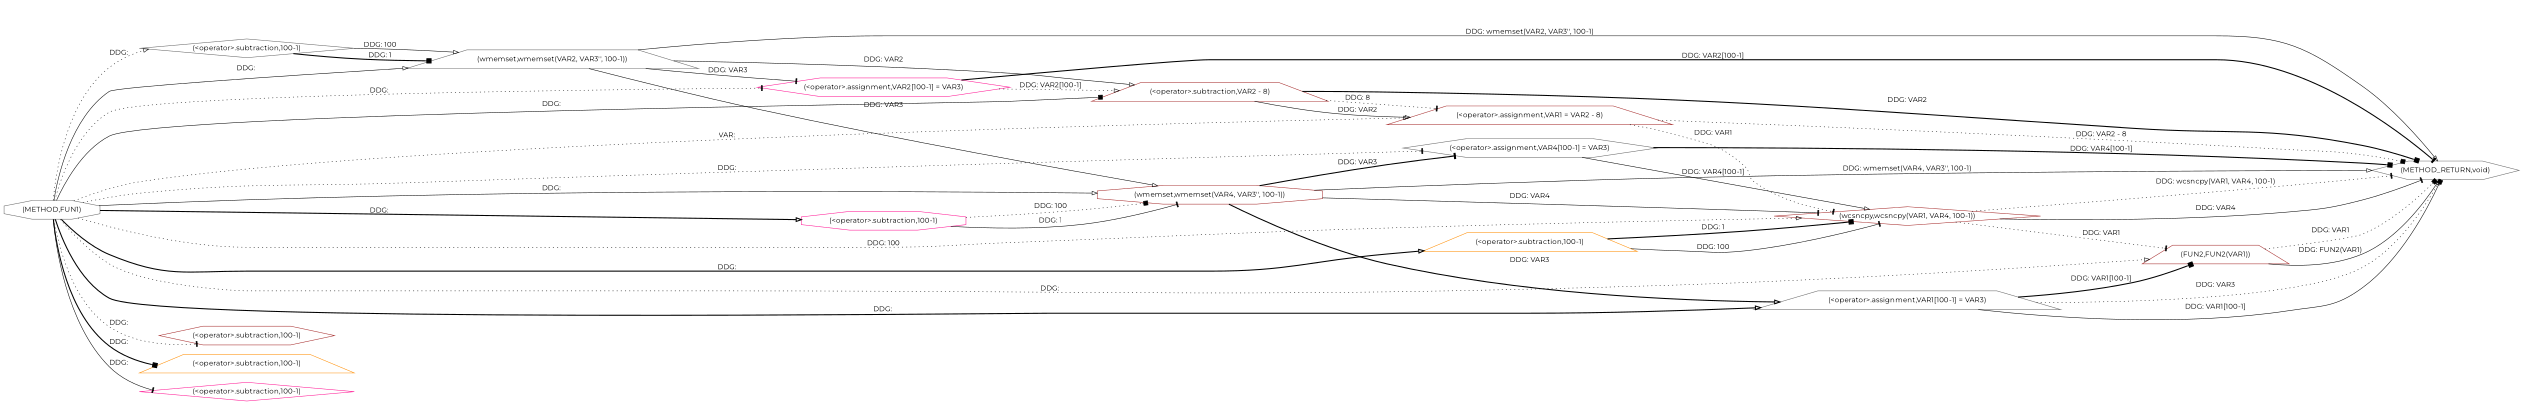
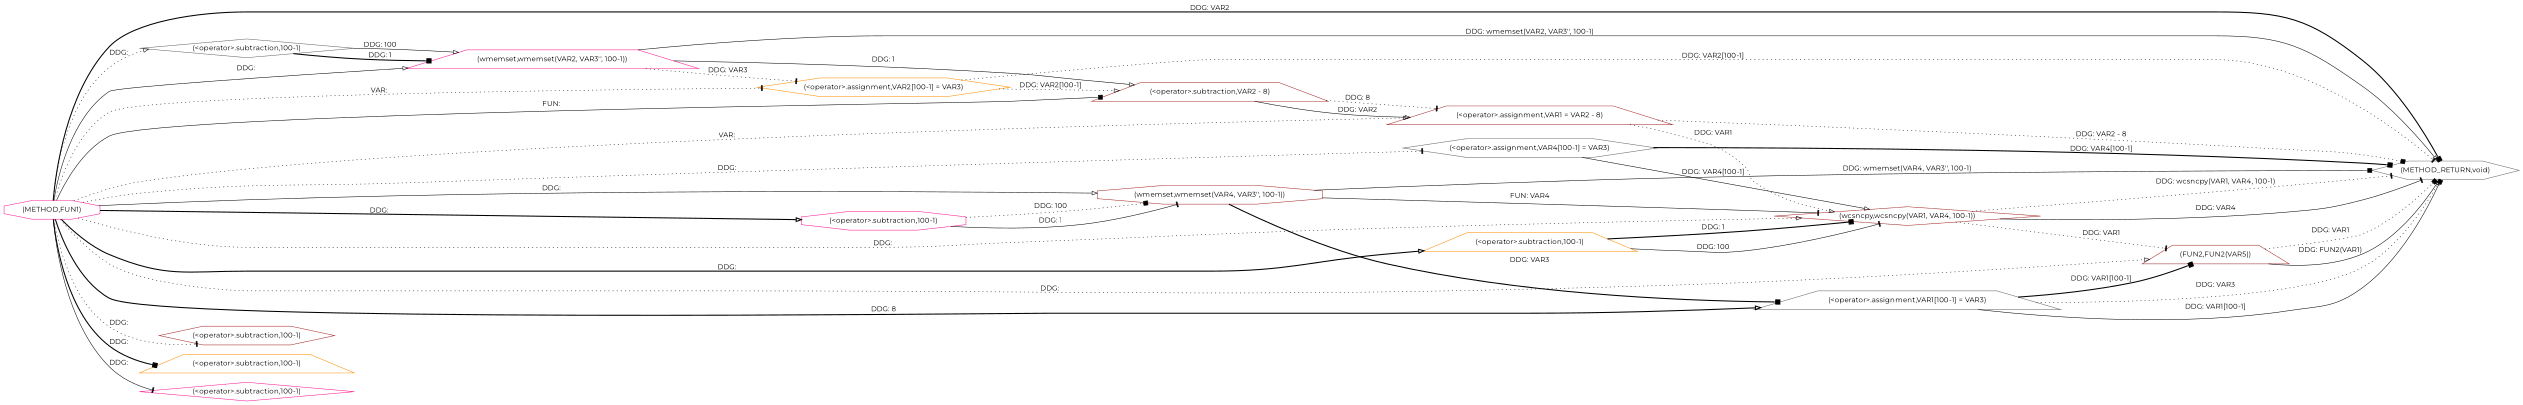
(552, 59) -> (552, 59)
(884, 59) -> (884, 59)
(1710, 60) -> (1710, 60)
(720, 75) -> (720, 75)
(884, 87) -> (884, 87)
(380, 91) -> (380, 91)
(552, 104) -> (552, 104)
(1860, 110) -> (1217, 12)
(855, 129) -> none
(1736, 159) -> (1736, 159)
(1356, 169) -> none
(1840, 175) -> (1840, 175)
(1530, 196) -> (1530, 196)
(52, 210) -> (52, 210)
(884, 243) -> (884, 243)
(2216, 255) -> (2216, 255)
(1496, 283) -> (1496, 283)
(884, 309) -> (884, 309)
